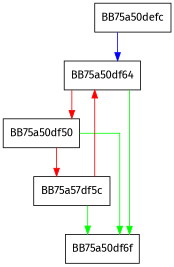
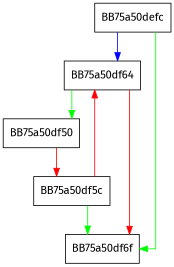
(72, 100) -> (72, 100)
(130, 158) -> (130, 158)
(120, 160) -> (156, 145)
(72, 191) -> (72, 191)
